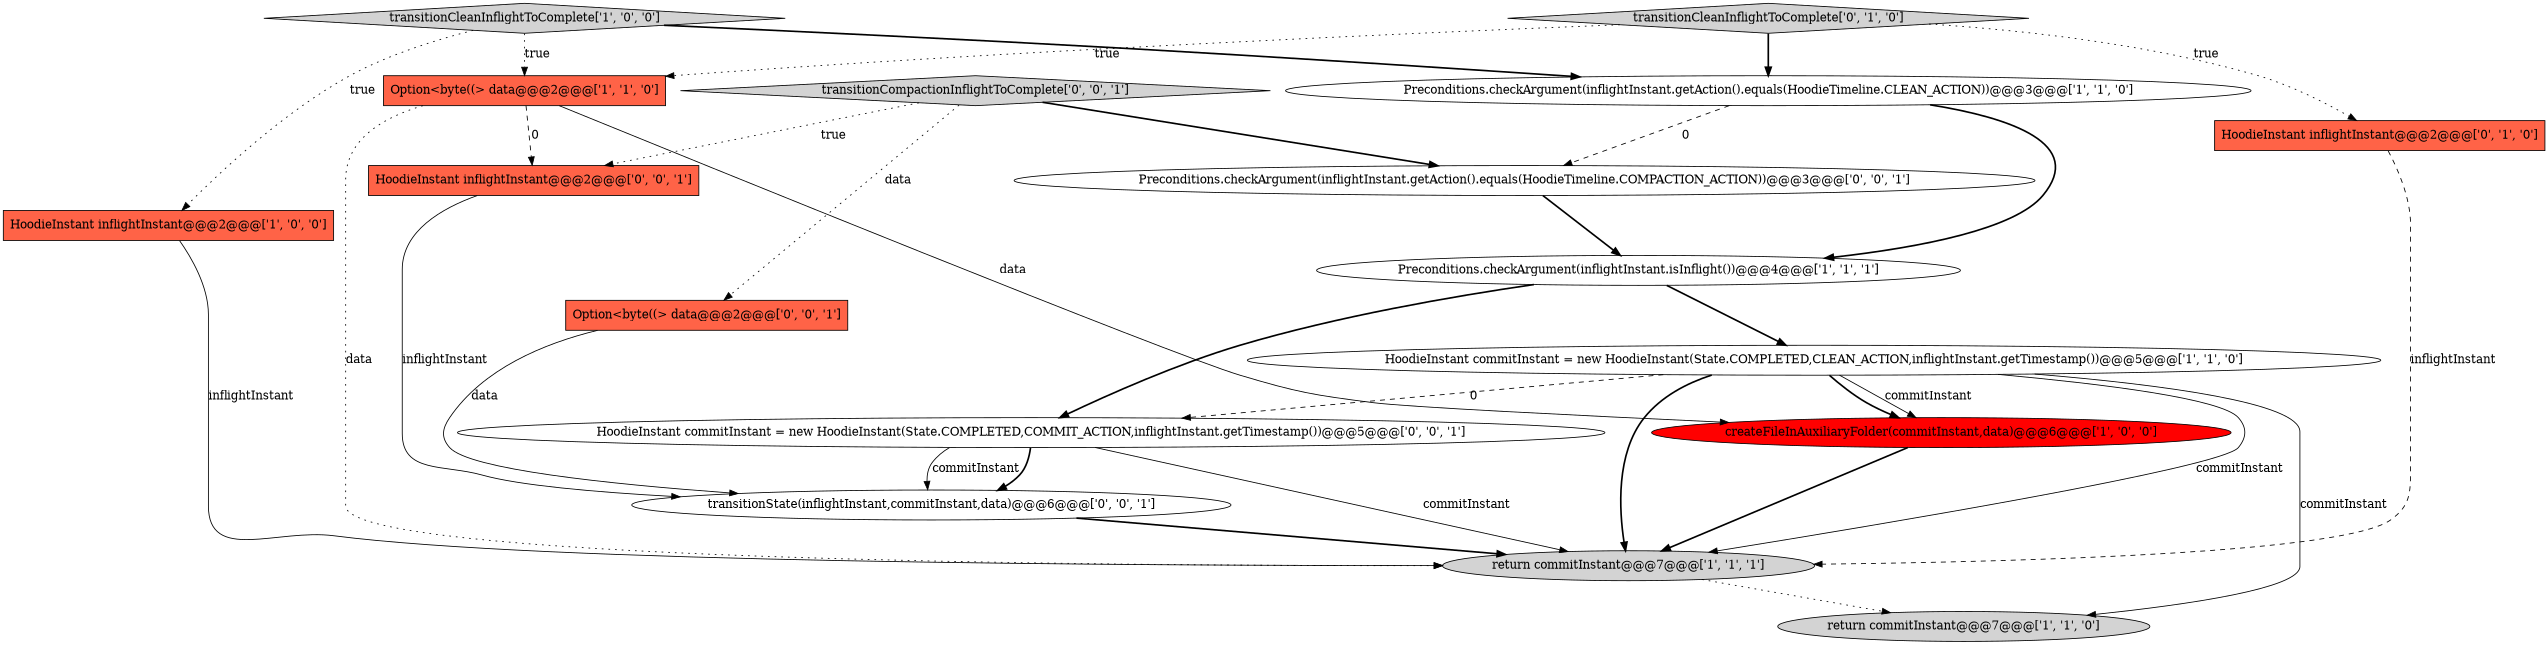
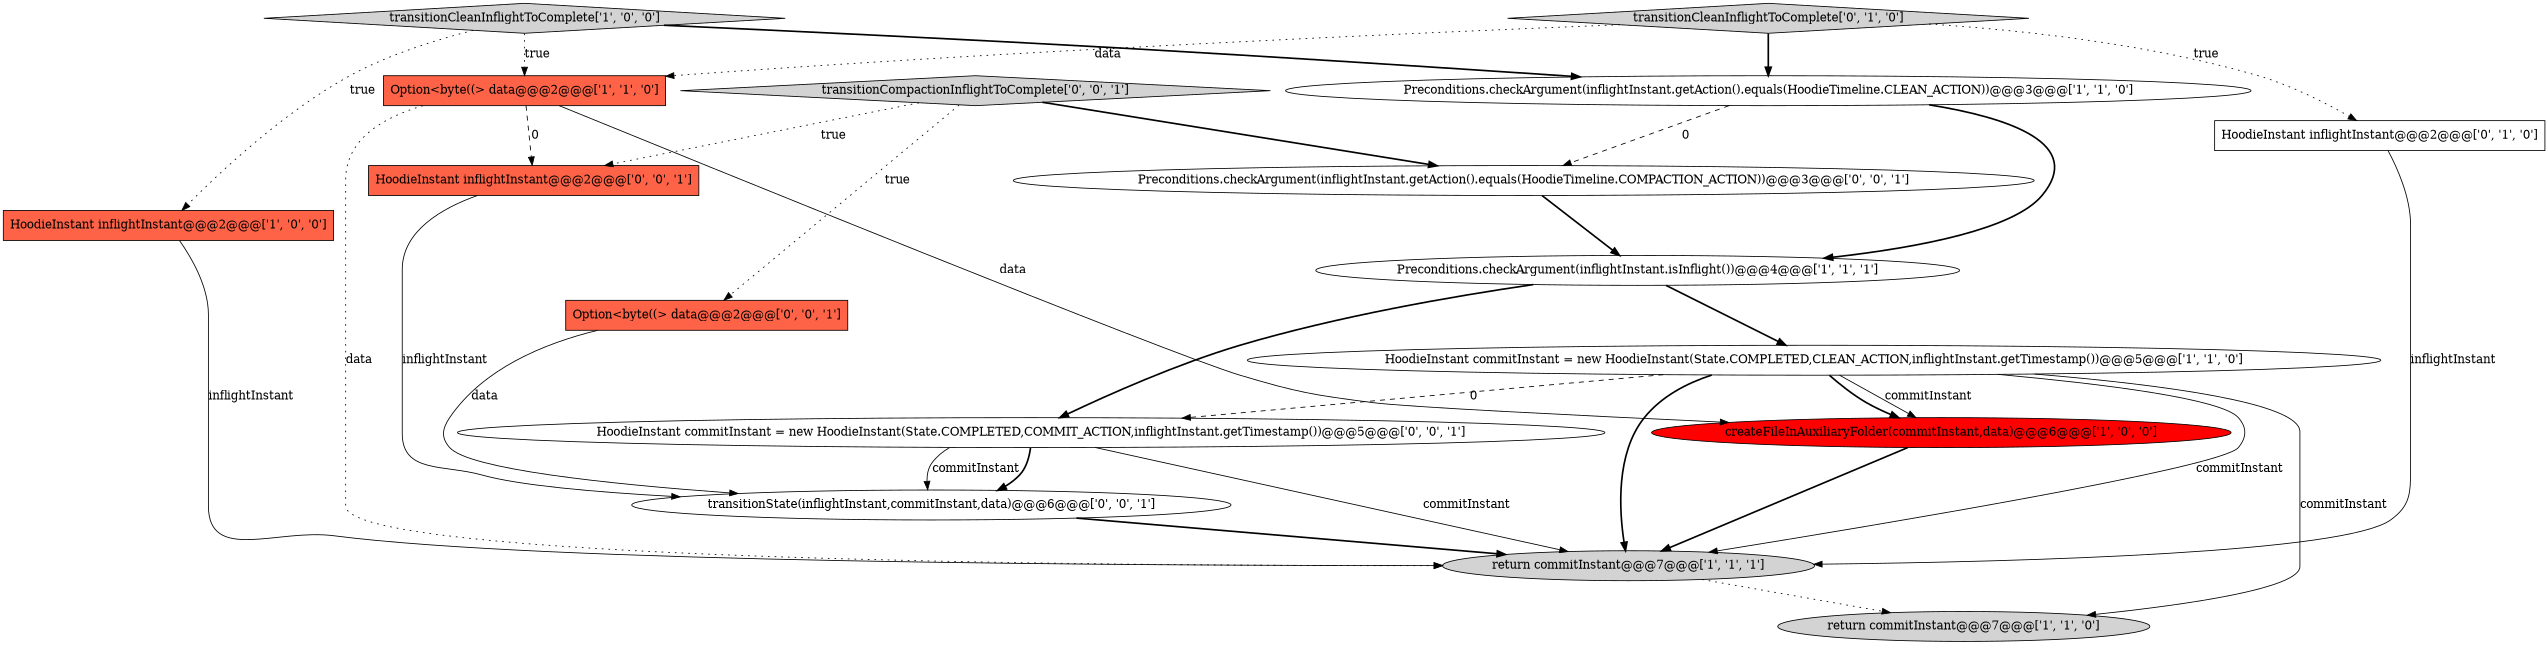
(1107, 54) -> (1108, 54)
(2380, 136) -> (2380, 136)
(898, 181) -> (898, 181)
(2321, 539) -> (2321, 539)
